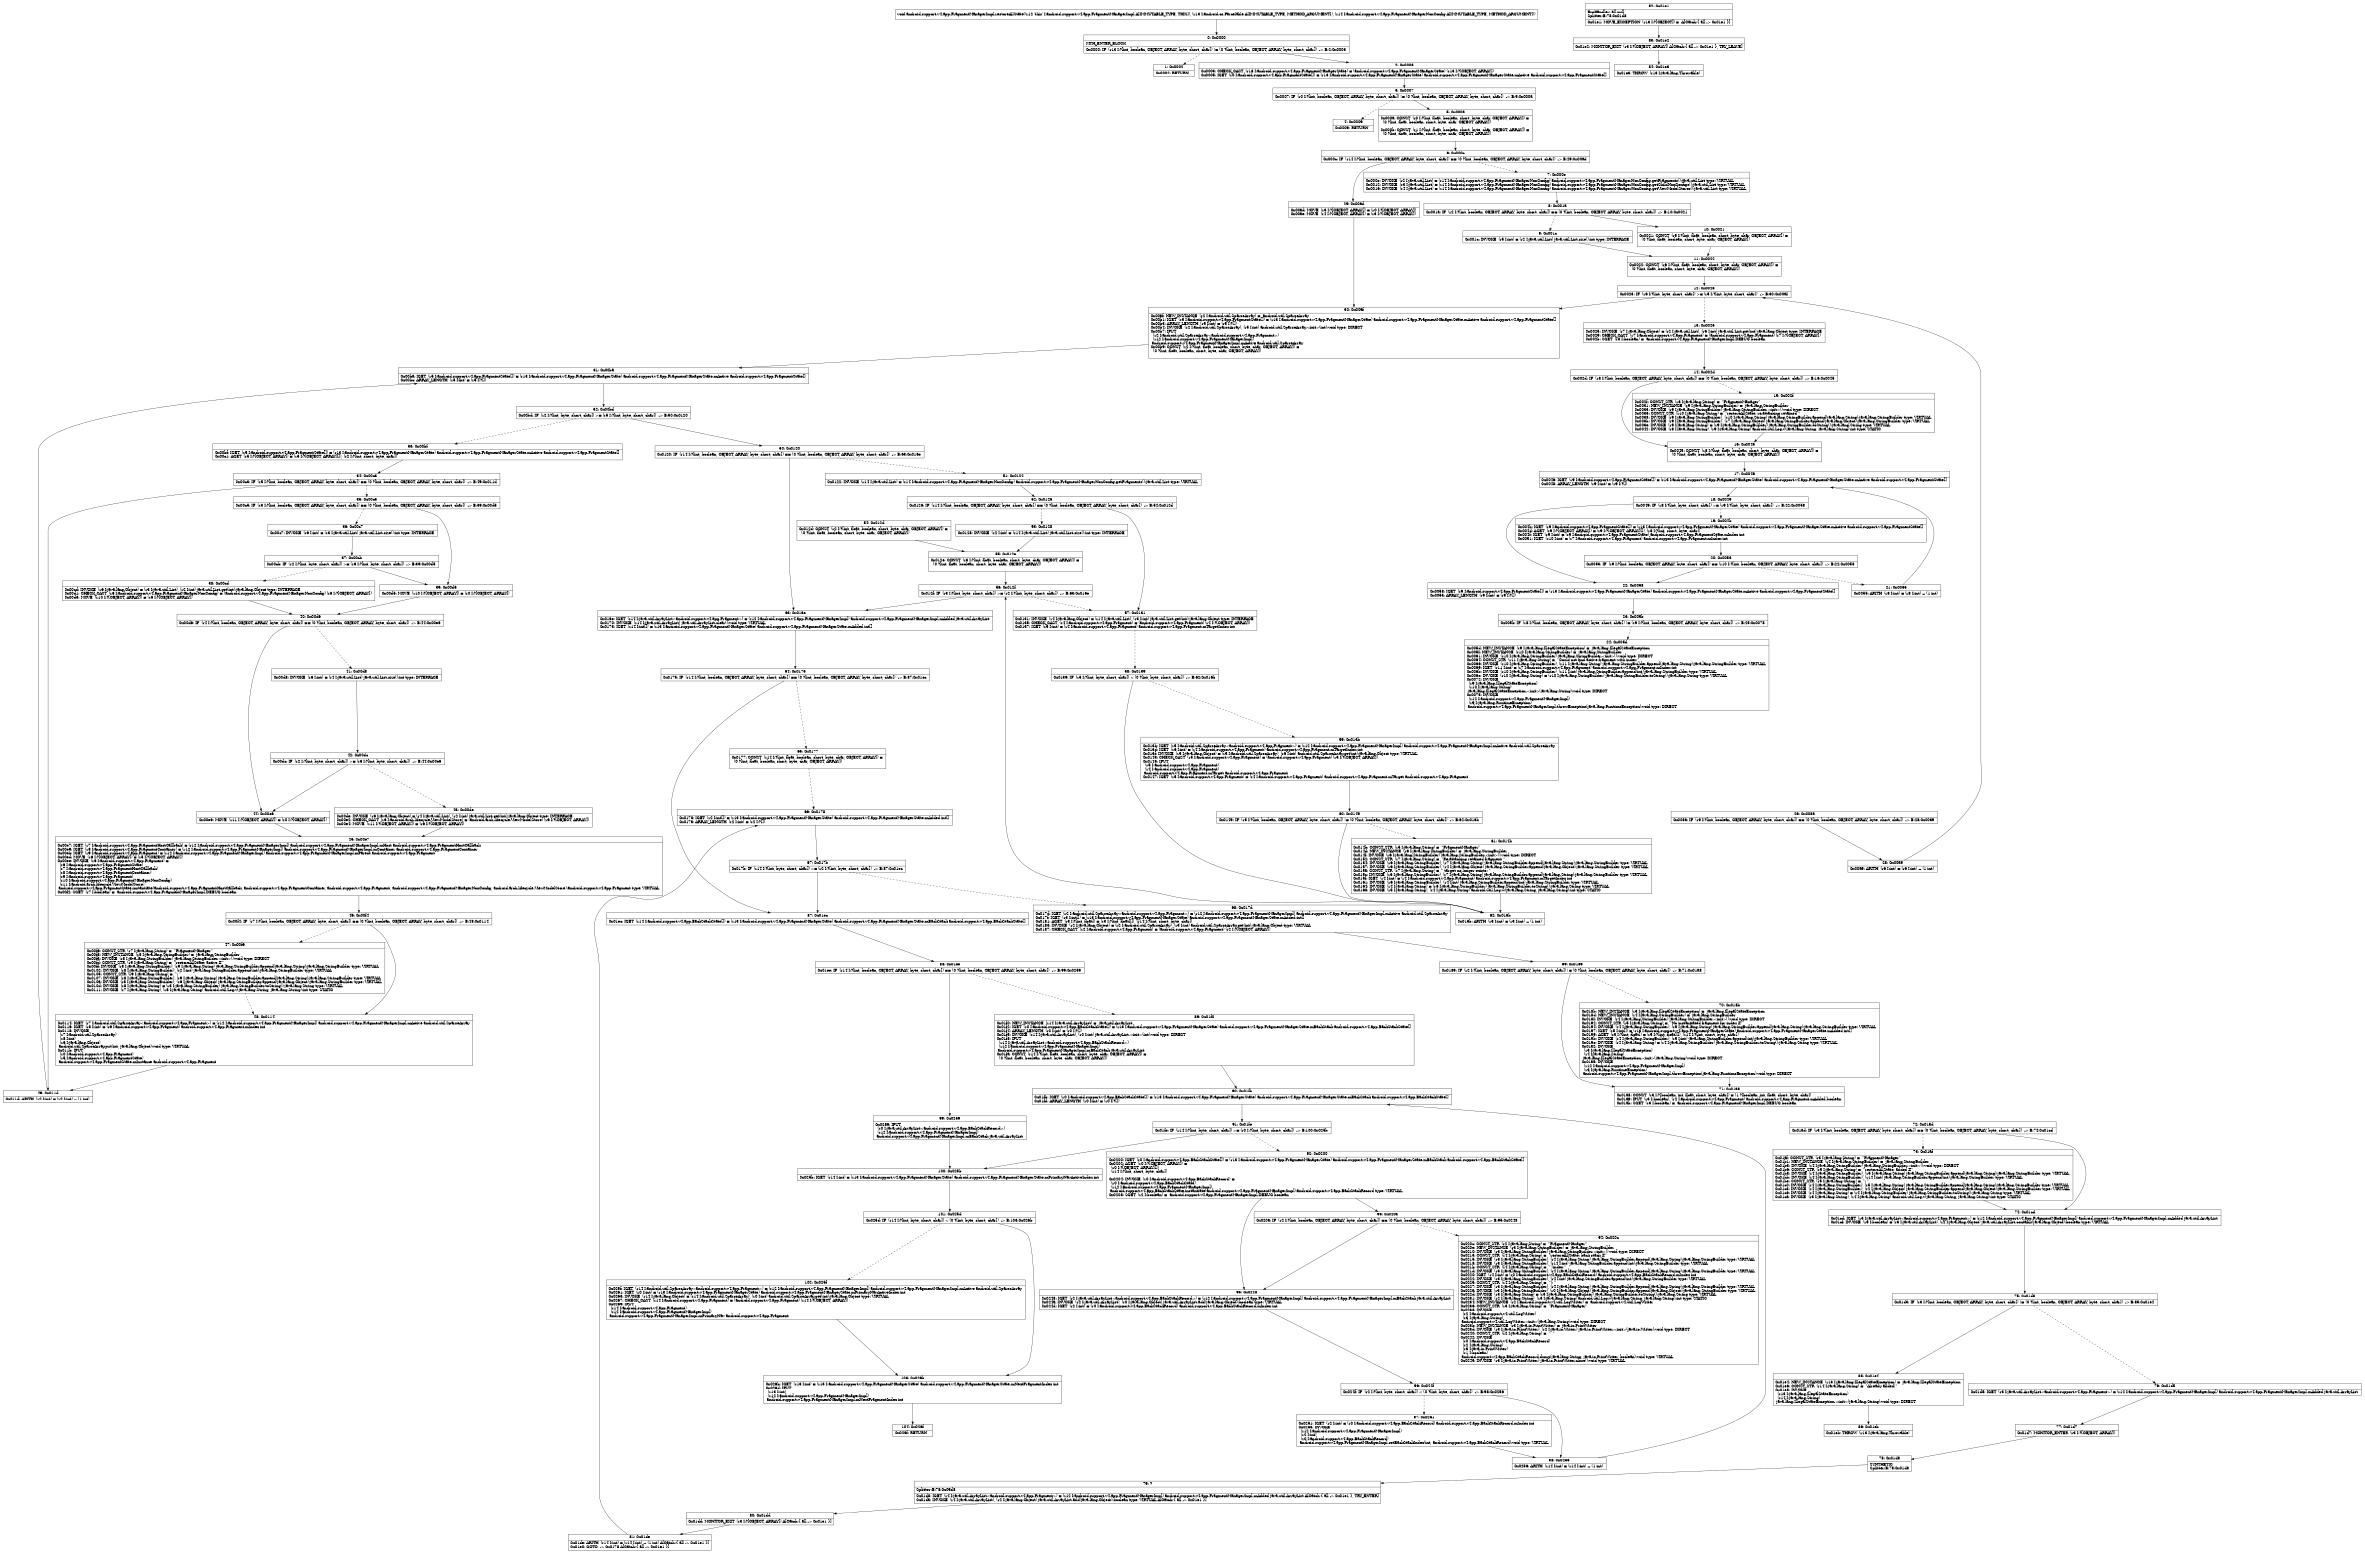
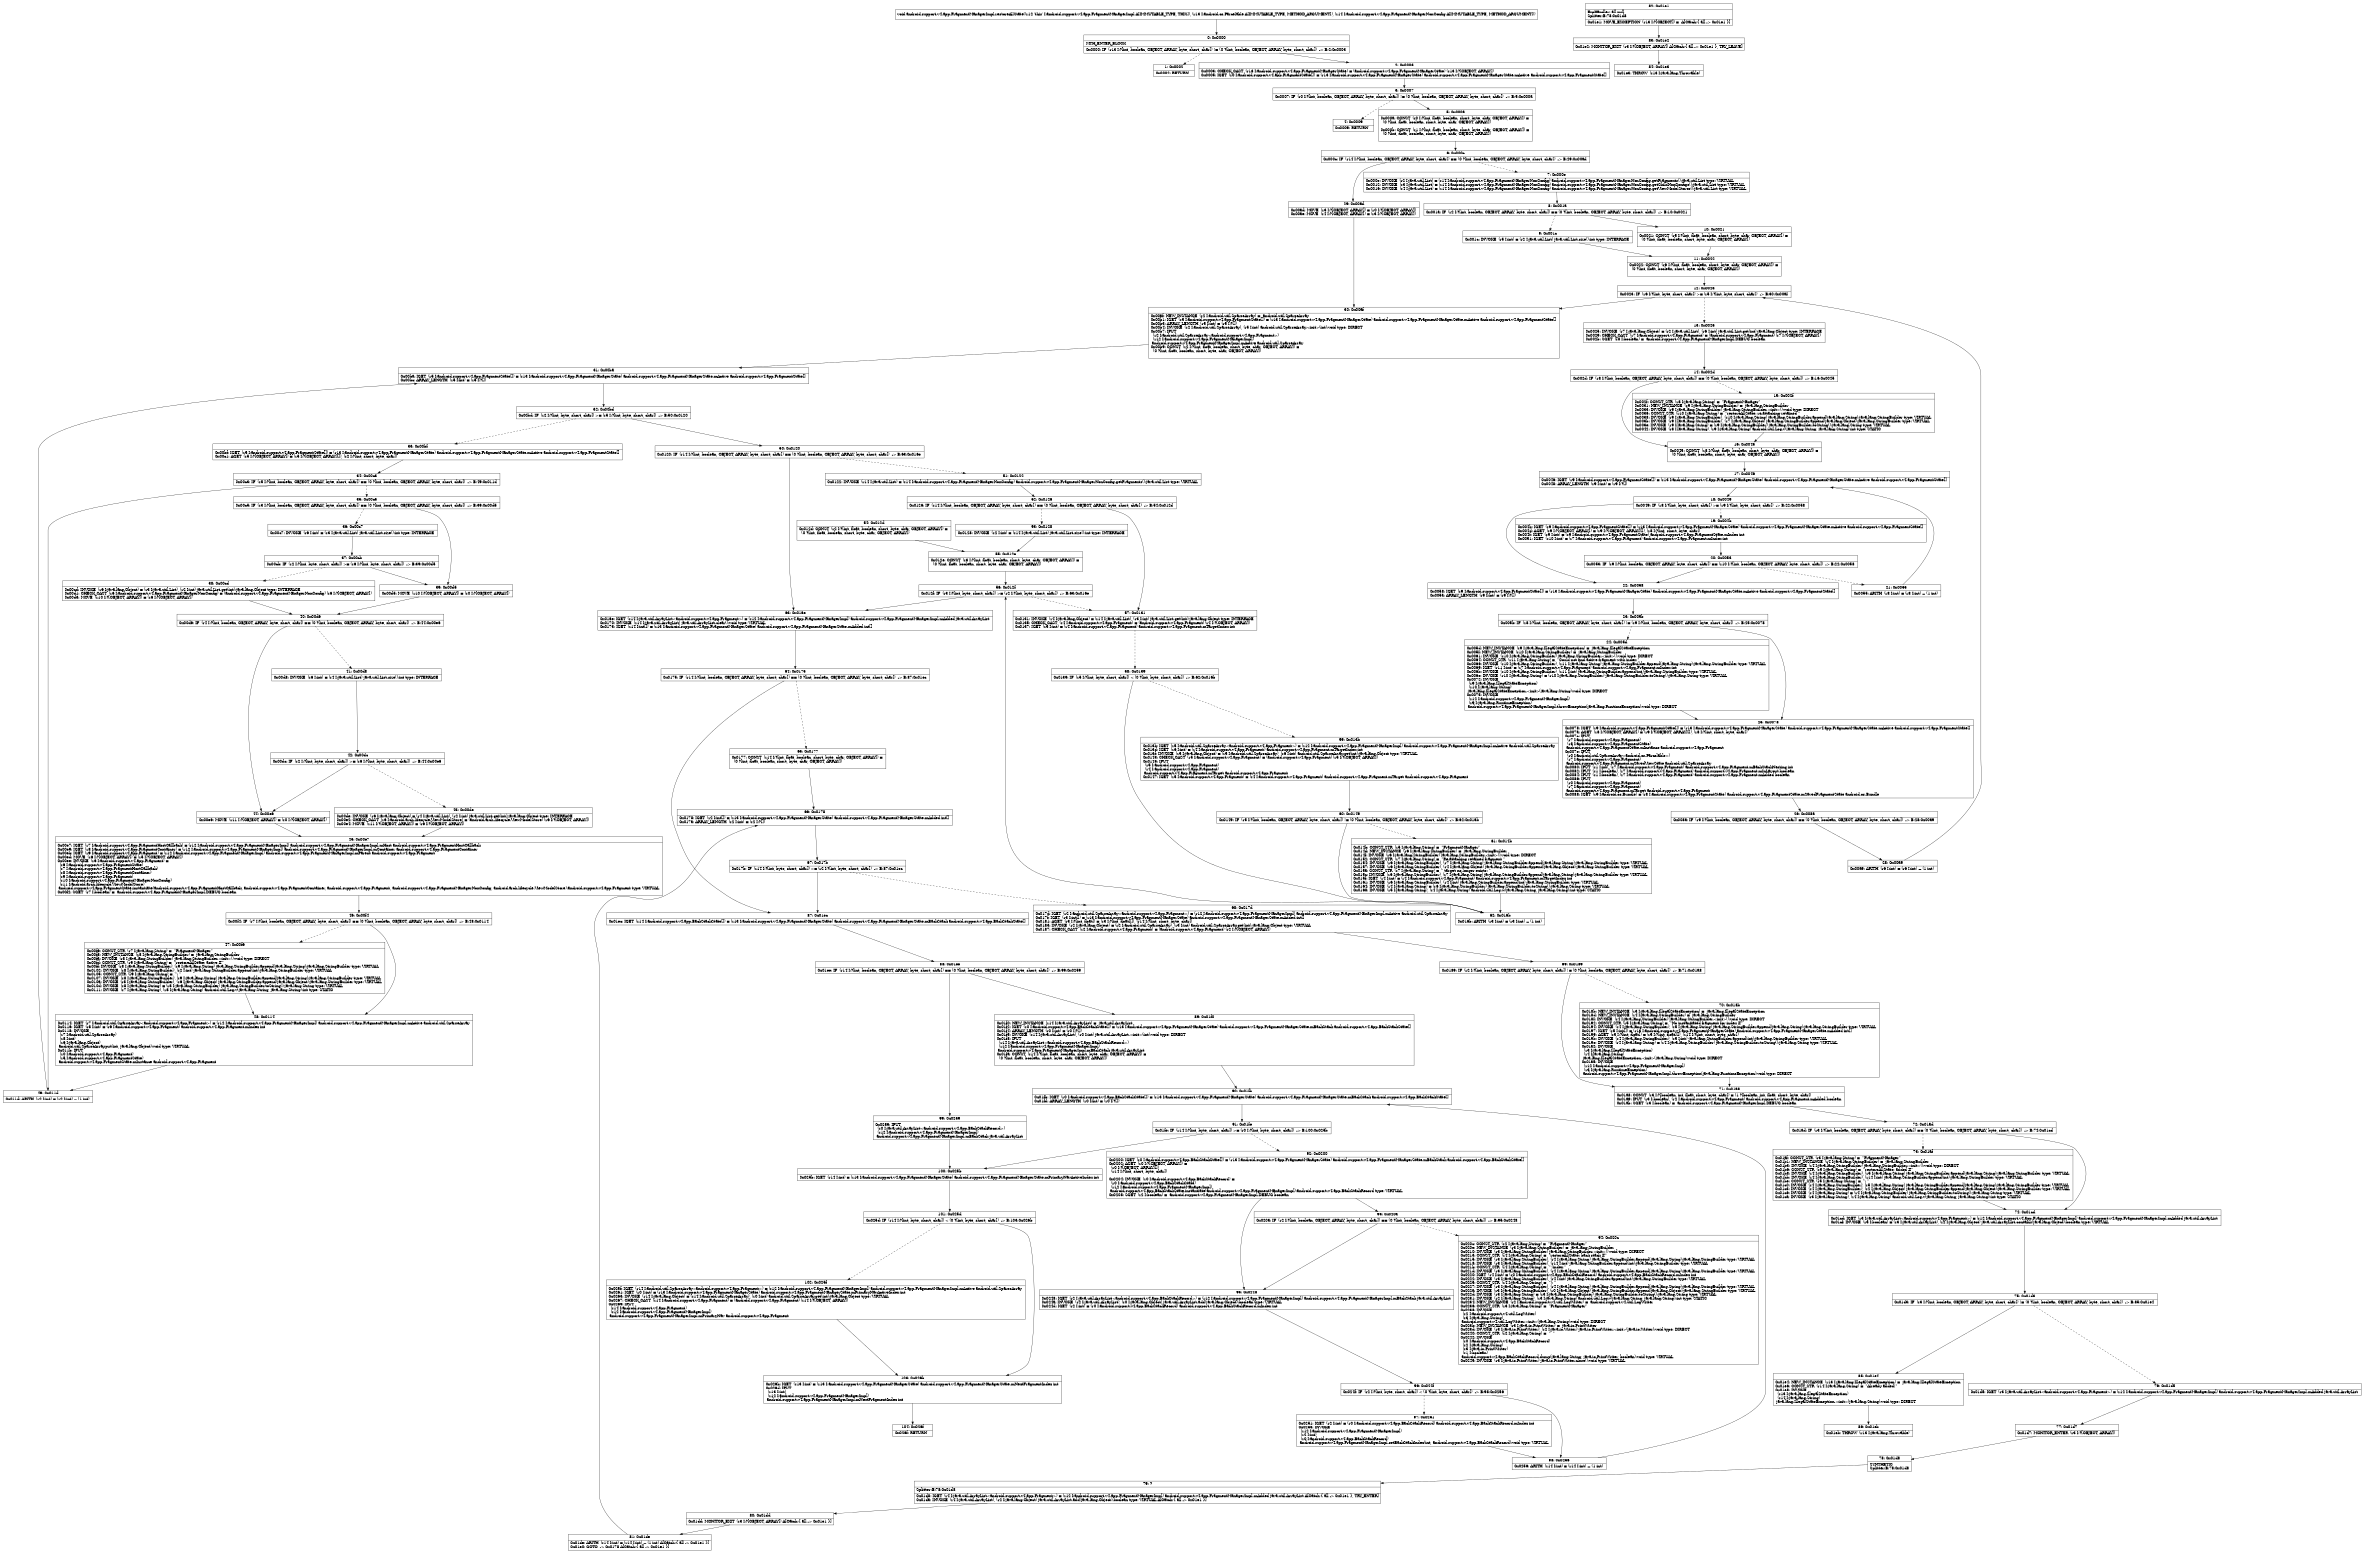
none -> (1768, 759)
(811, 788) -> (811, 788)
(1041, 994) -> (1041, 994)
(249, 1003) -> (249, 1003)
none -> (1837, 1114)
(936, 1490) -> (936, 1490)
